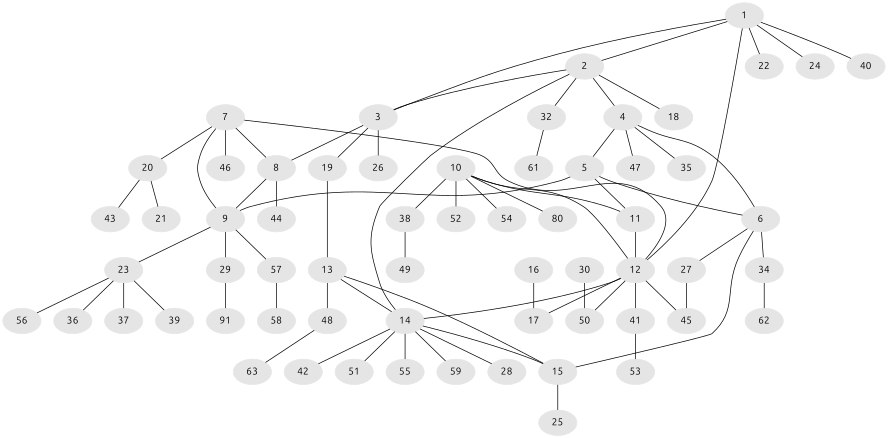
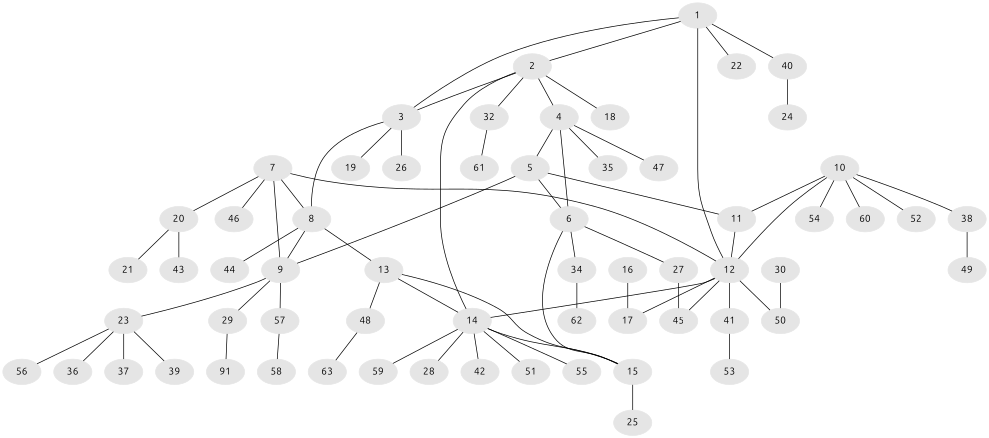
(780, 41) -> (788, 92)
(327, 219) -> (353, 248)
(558, 219) -> (865, 219)
